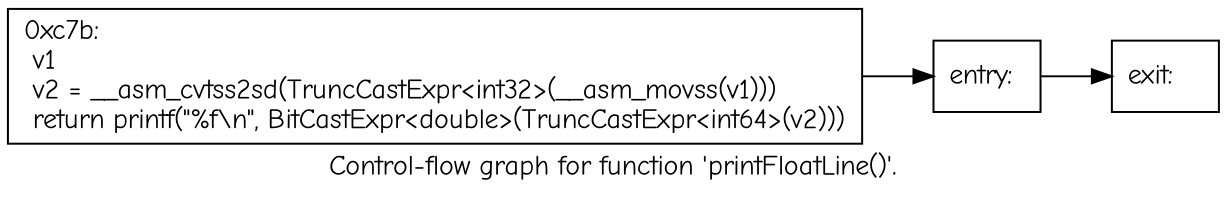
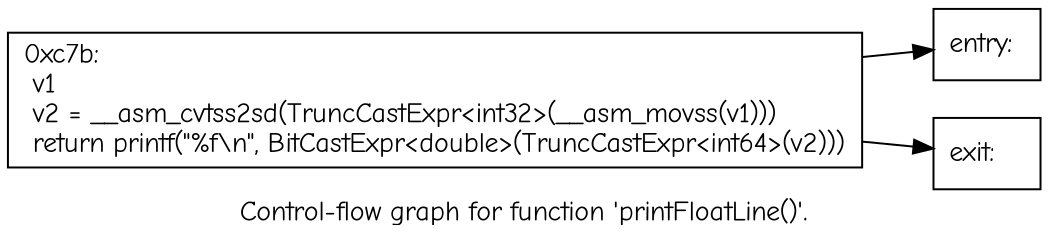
(1067, 76) -> (888, 144)
